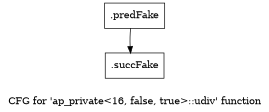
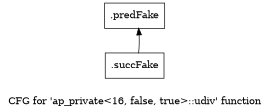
(130, 37) -> (139, 44)
